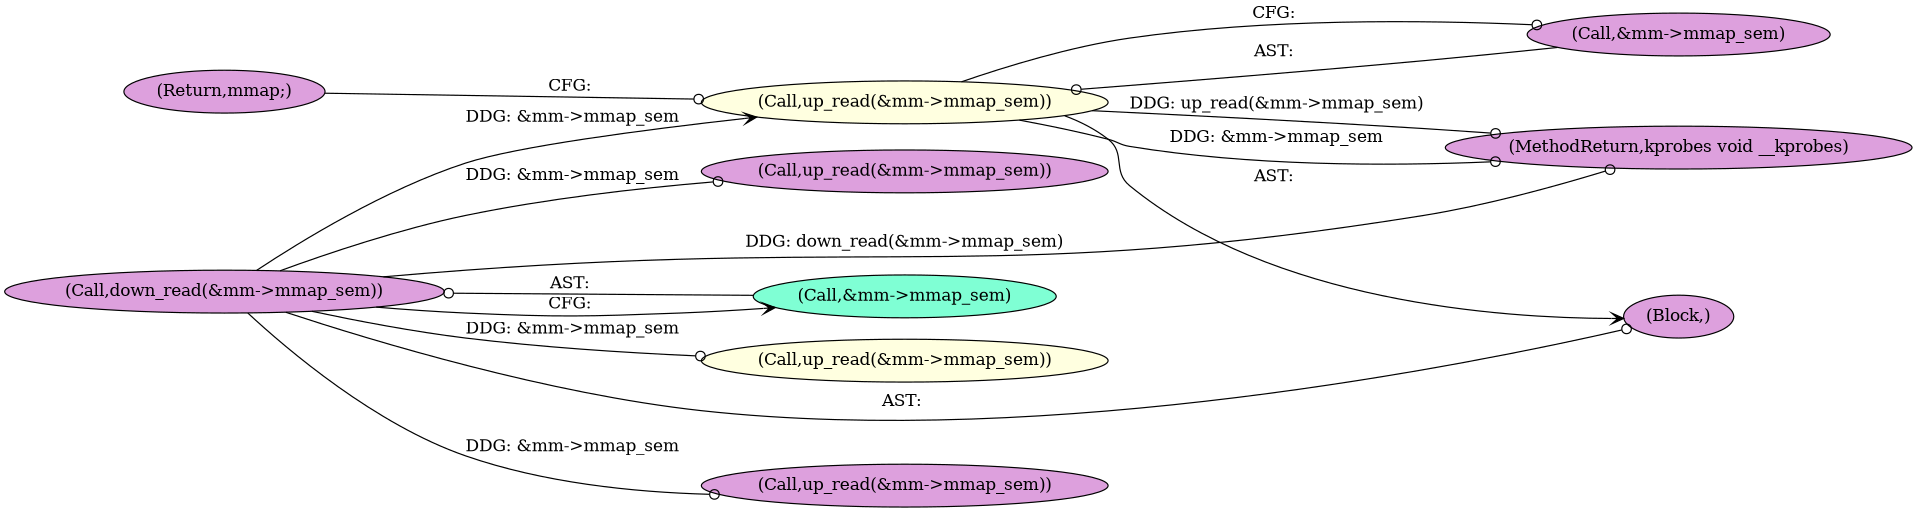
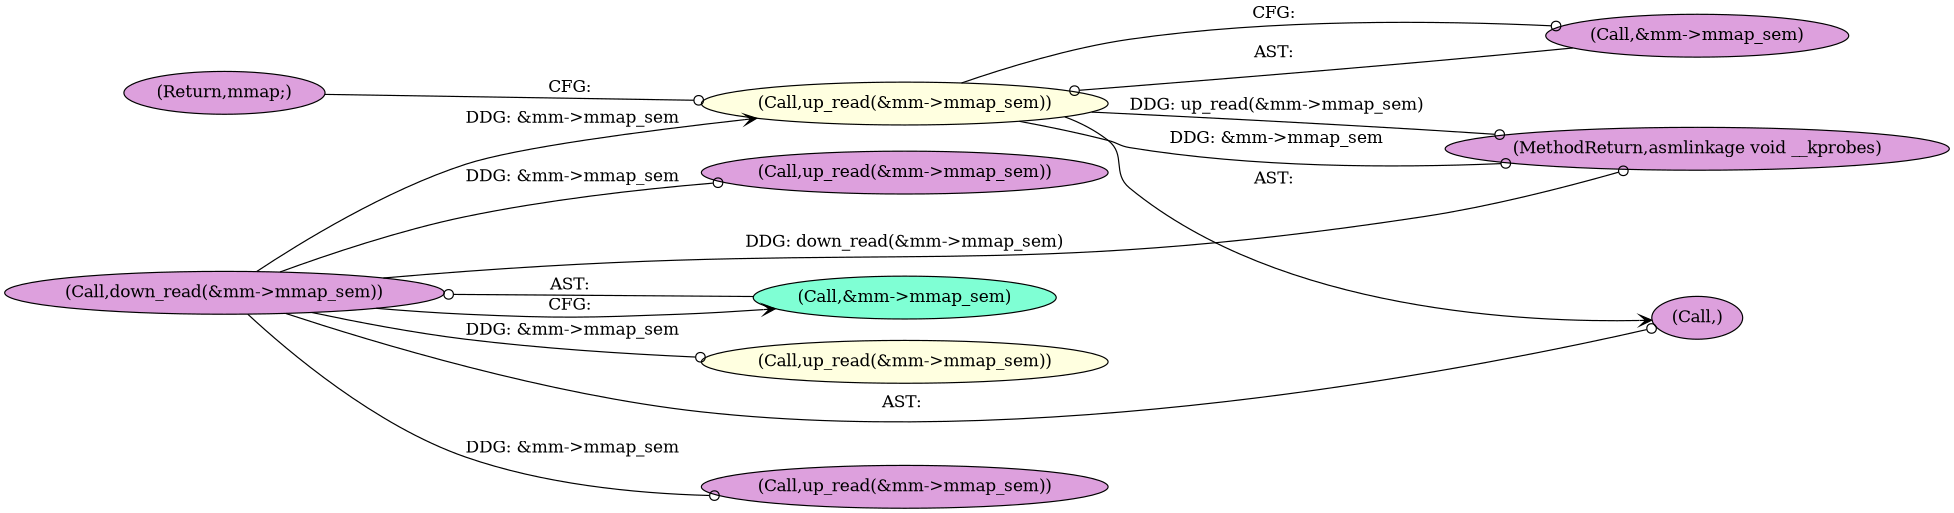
(1679, 148) -> (1697, 149)
(1679, 317) -> (1697, 318)
